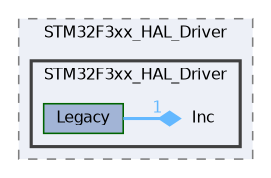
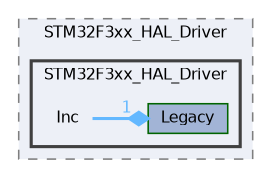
(142, 119) -> (111, 119)
